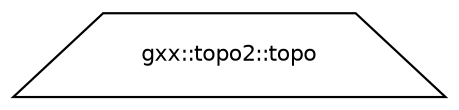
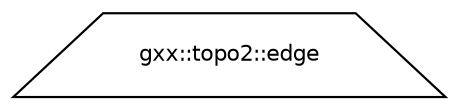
(229, 55) -> (229, 55)
